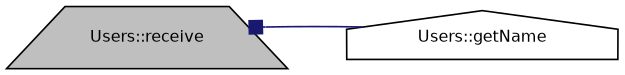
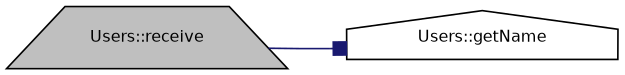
(314, 27) -> (299, 49)
